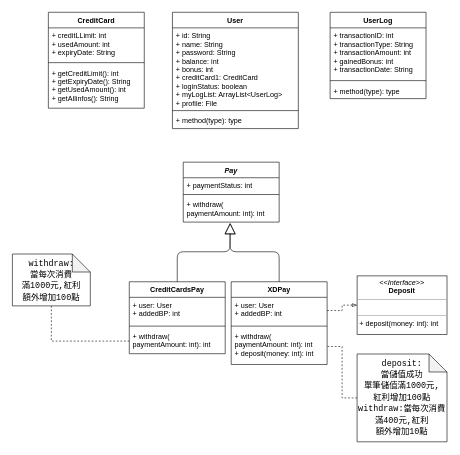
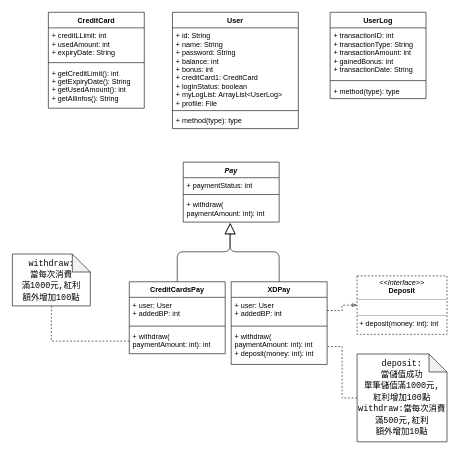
(402, 305) -> (402, 305)
(402, 398) -> (402, 398)
